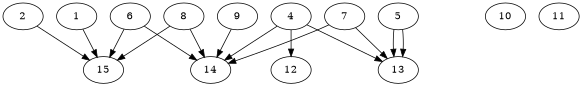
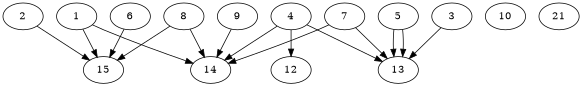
none -> (452, 16)
(559, 16) -> (559, 16)
(167, 41) -> (134, 42)
